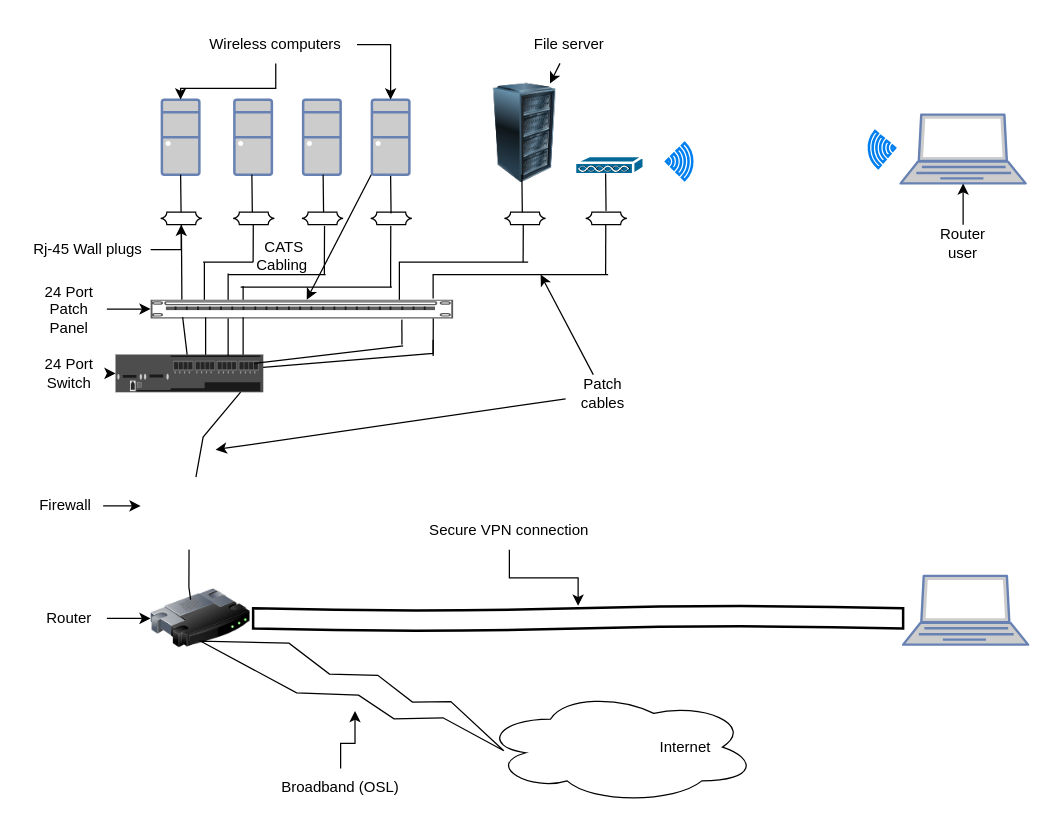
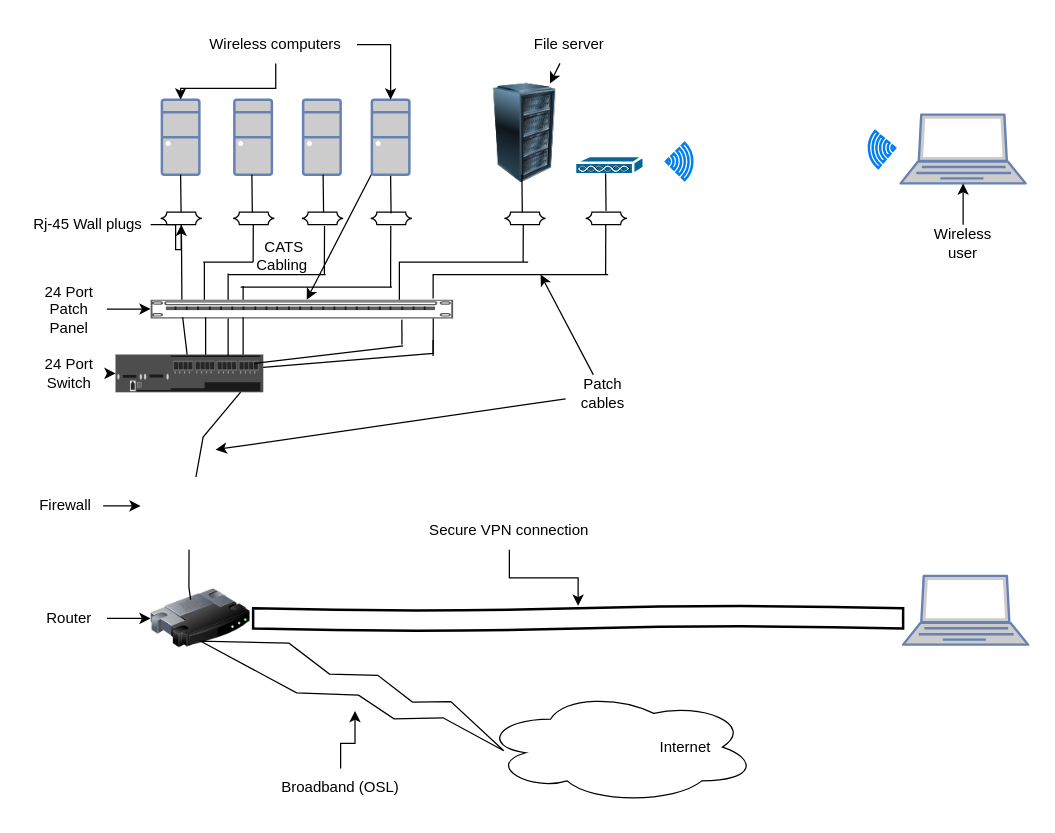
(963, 243) -> (963, 243)
(88, 249) -> (88, 224)
